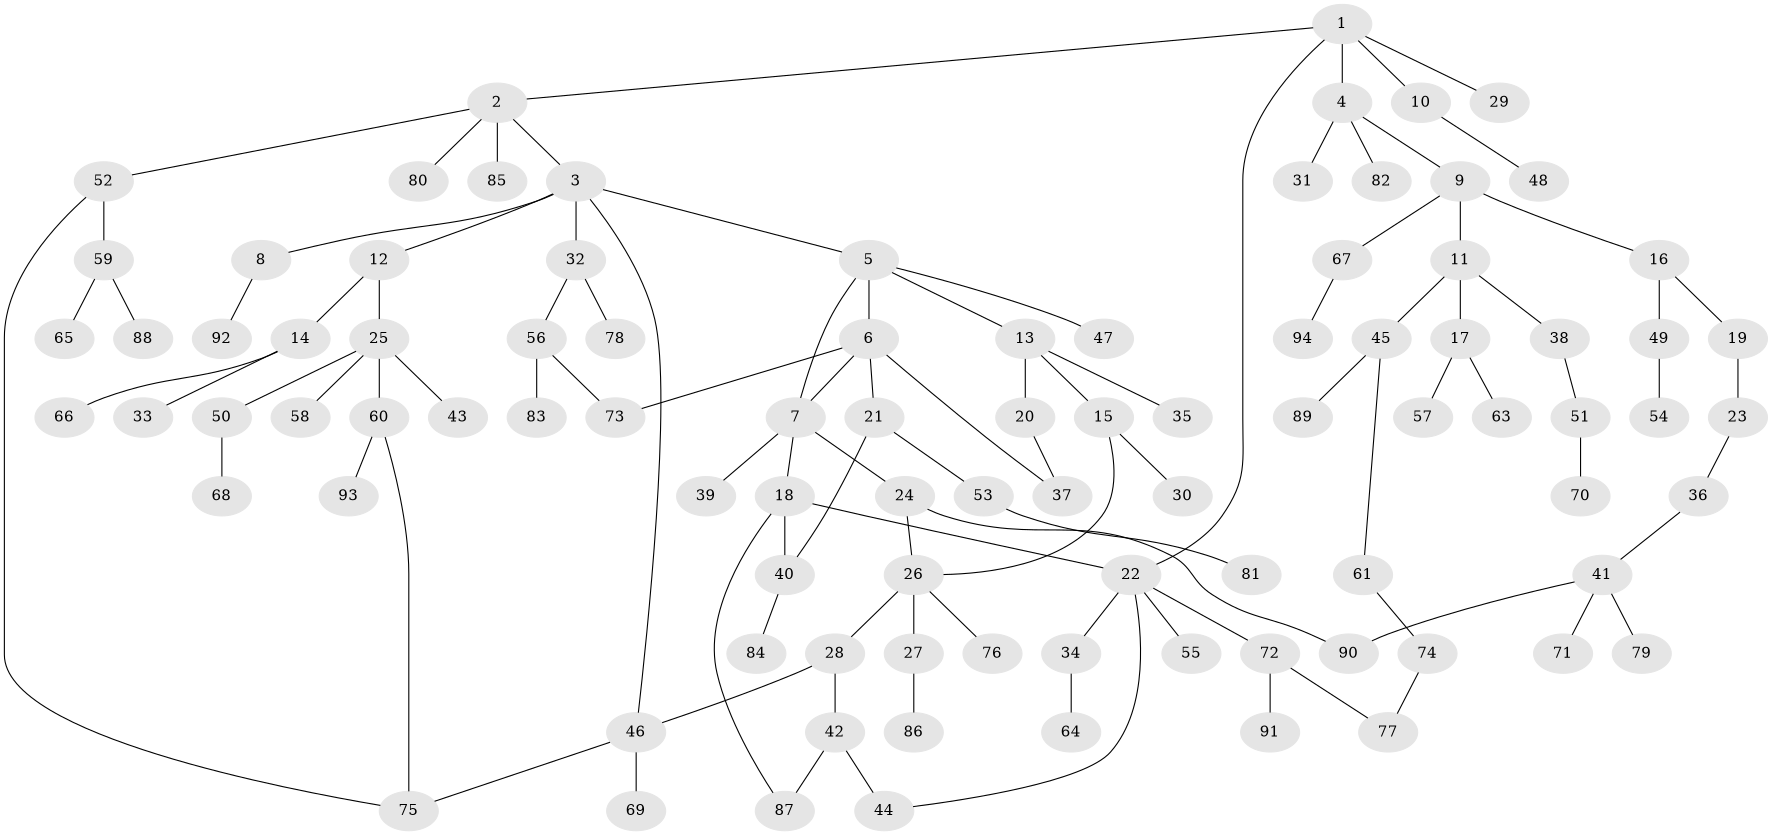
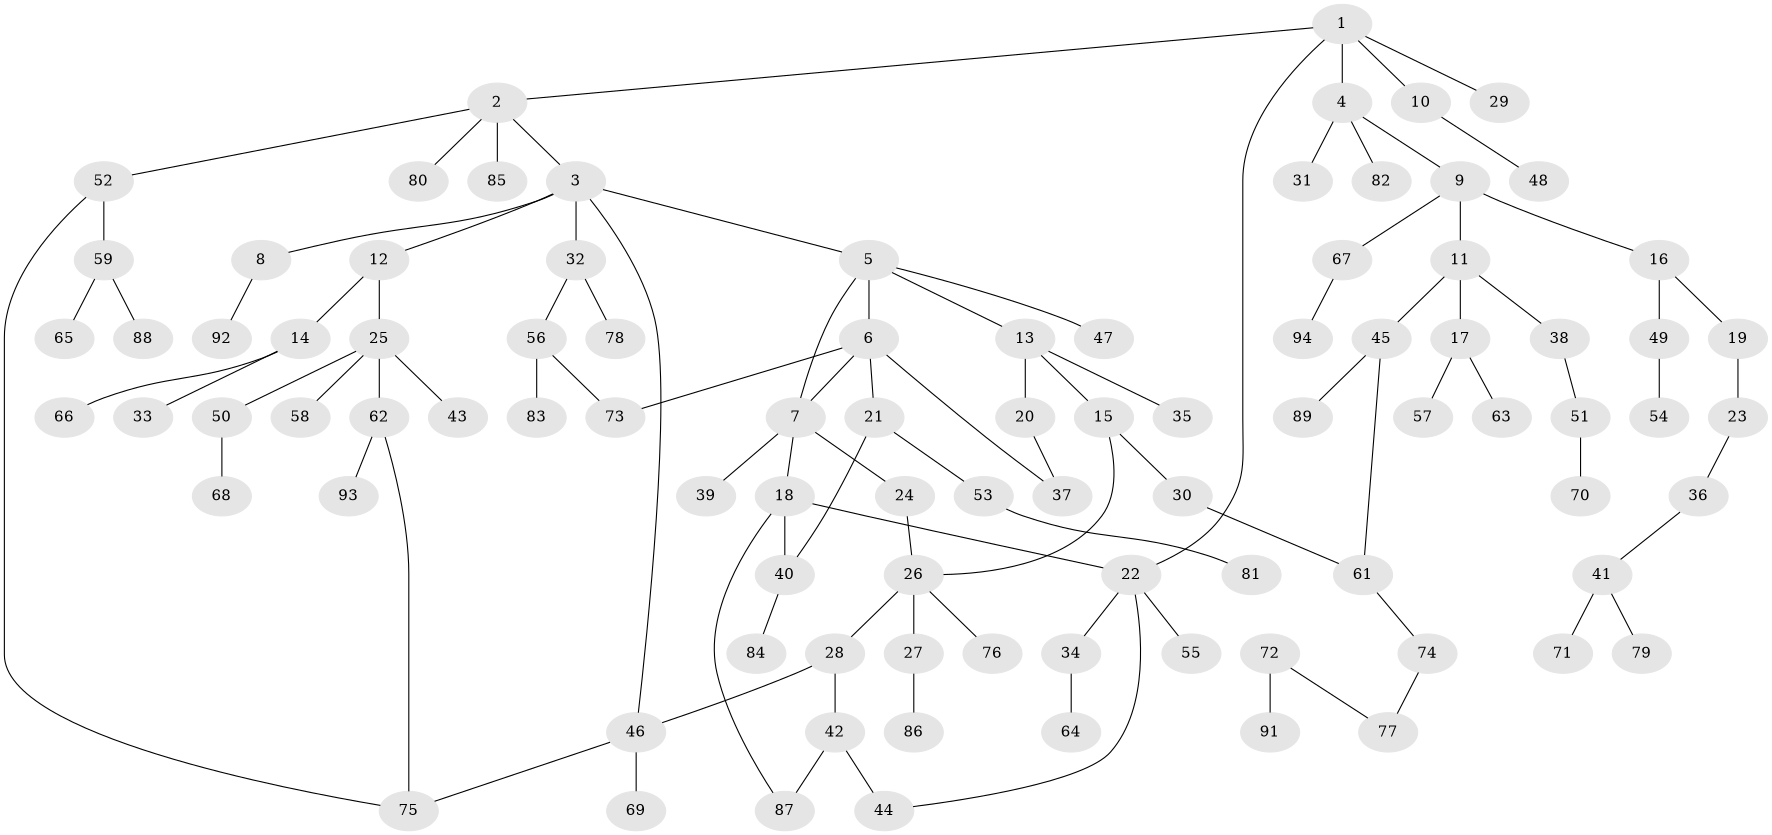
(379, 418) -> (379, 418)
none -> (1273, 536)
(1201, 614) -> none
(1349, 654) -> none
